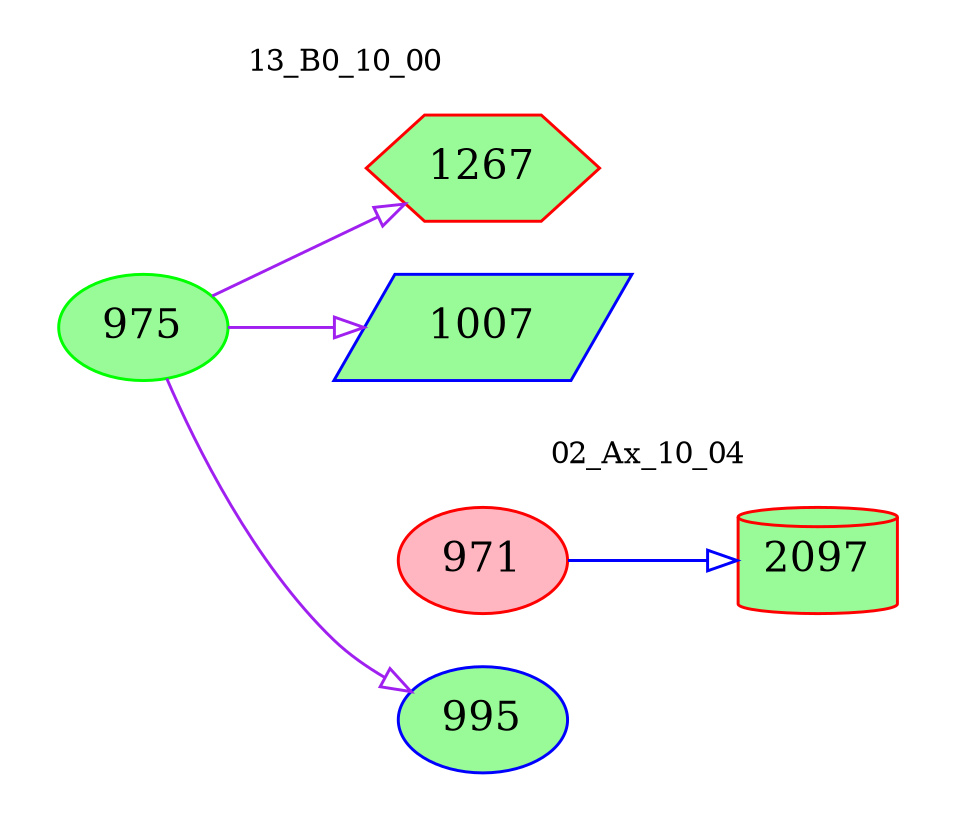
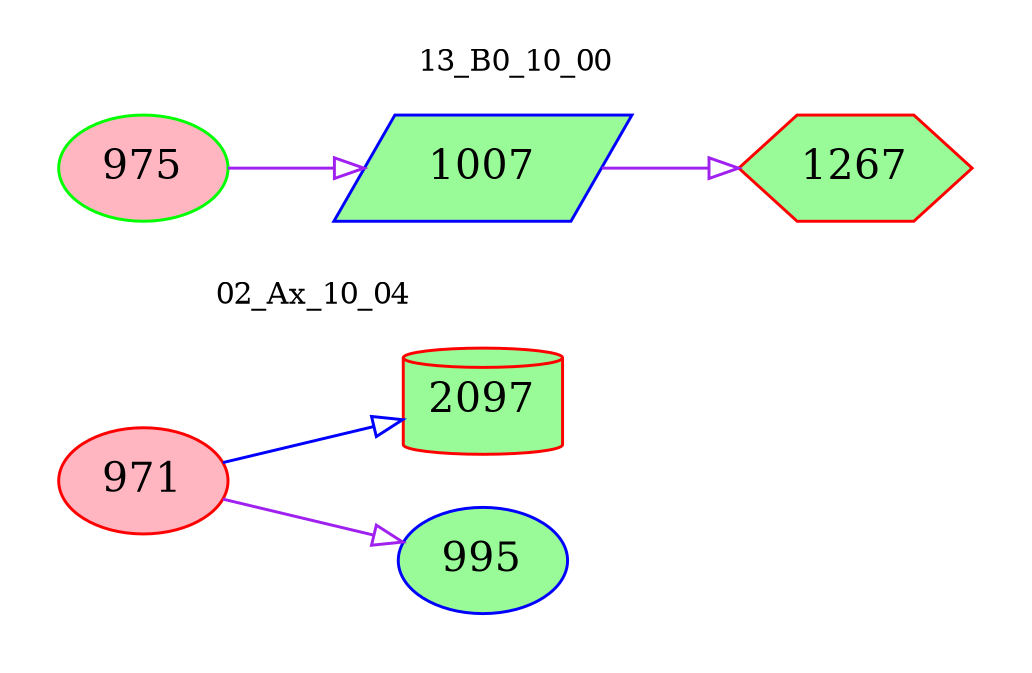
(295, 256) -> (655, 168)
(143, 327) -> (143, 168)
(255, 544) -> (298, 517)
